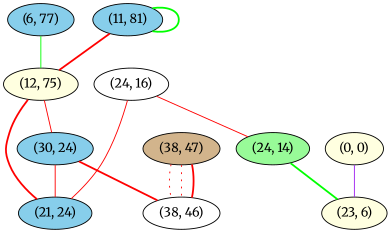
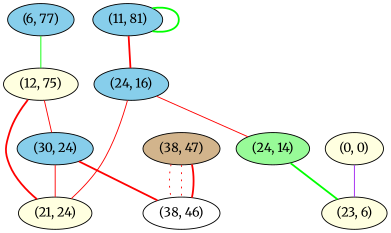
(84, 52) -> (130, 52)
(131, 84) -> (131, 84)
(55, 213) -> (55, 213)
